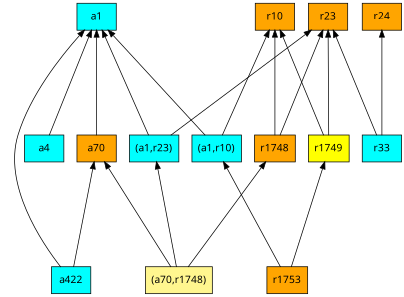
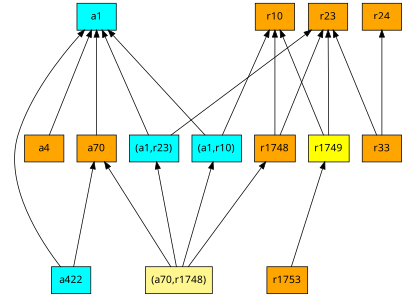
(44, 148) -> (44, 148)
(382, 148) -> (382, 148)
(254, 218) -> (197, 218)
